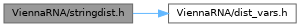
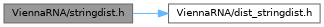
(232, 13) -> (244, 13)
